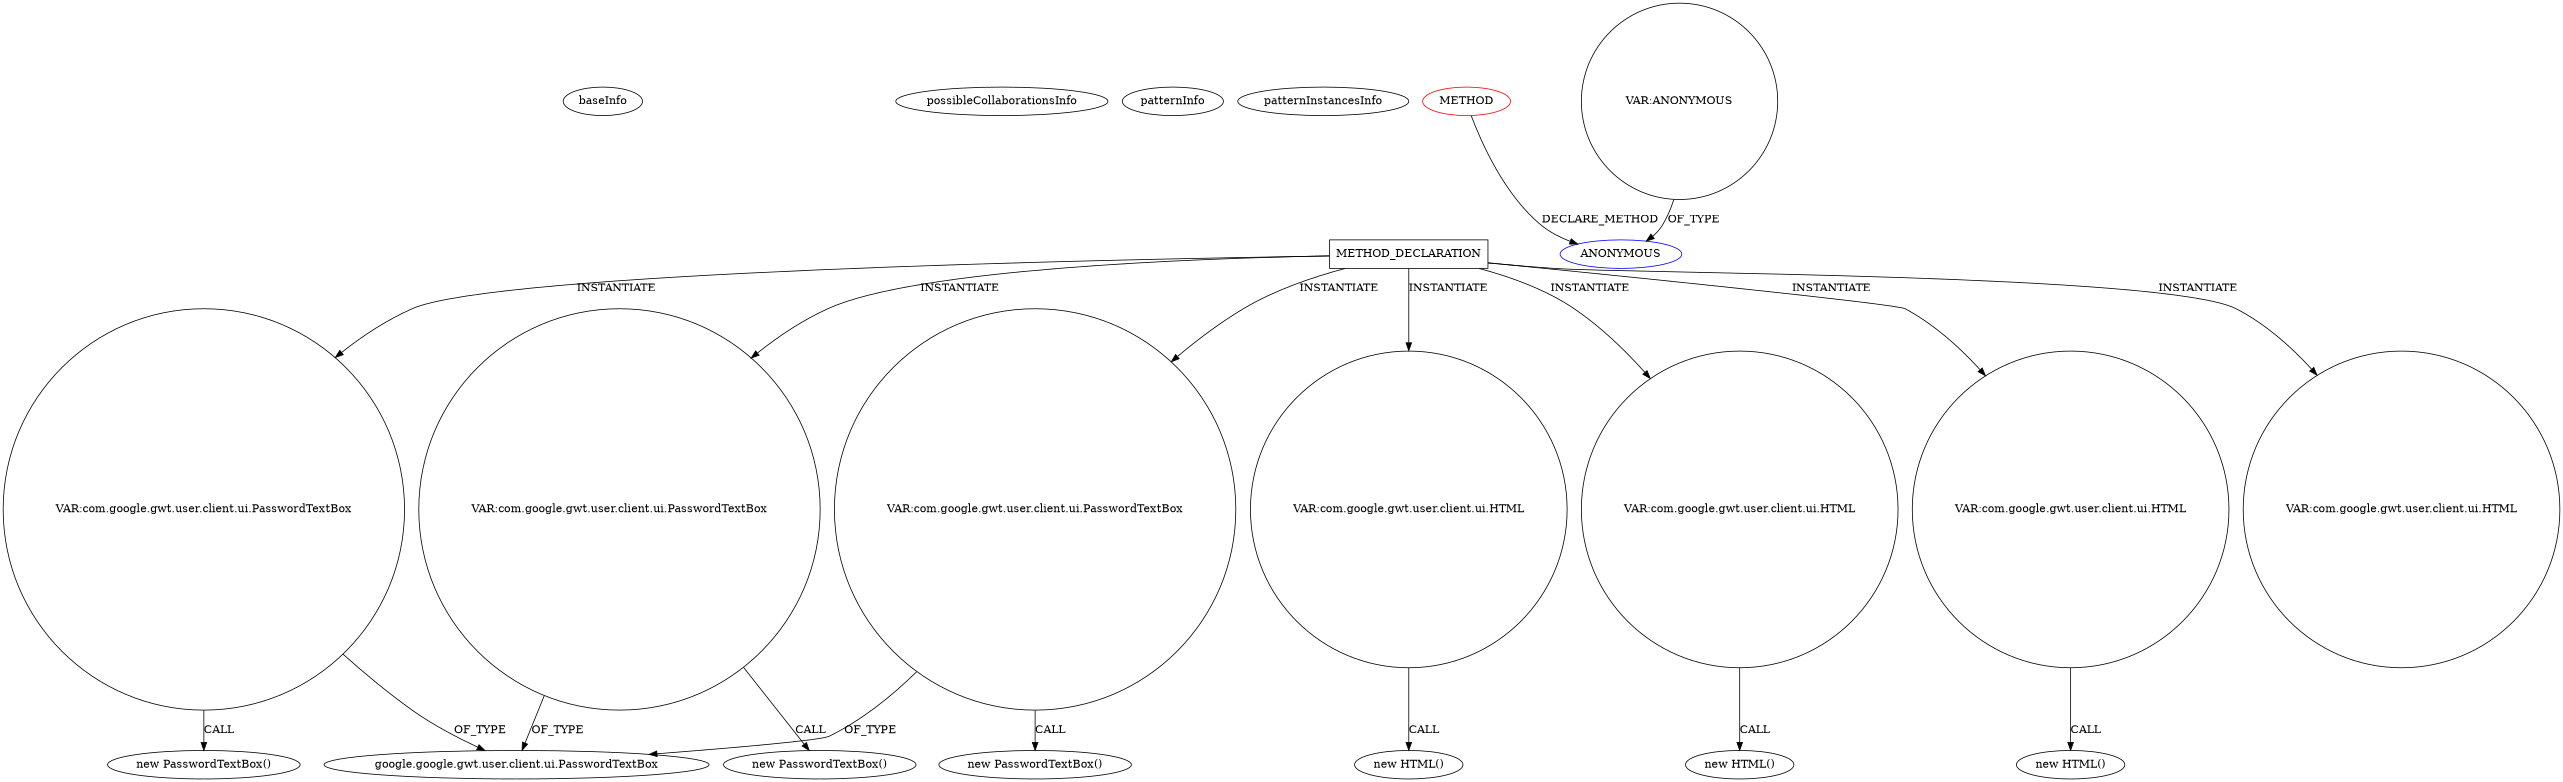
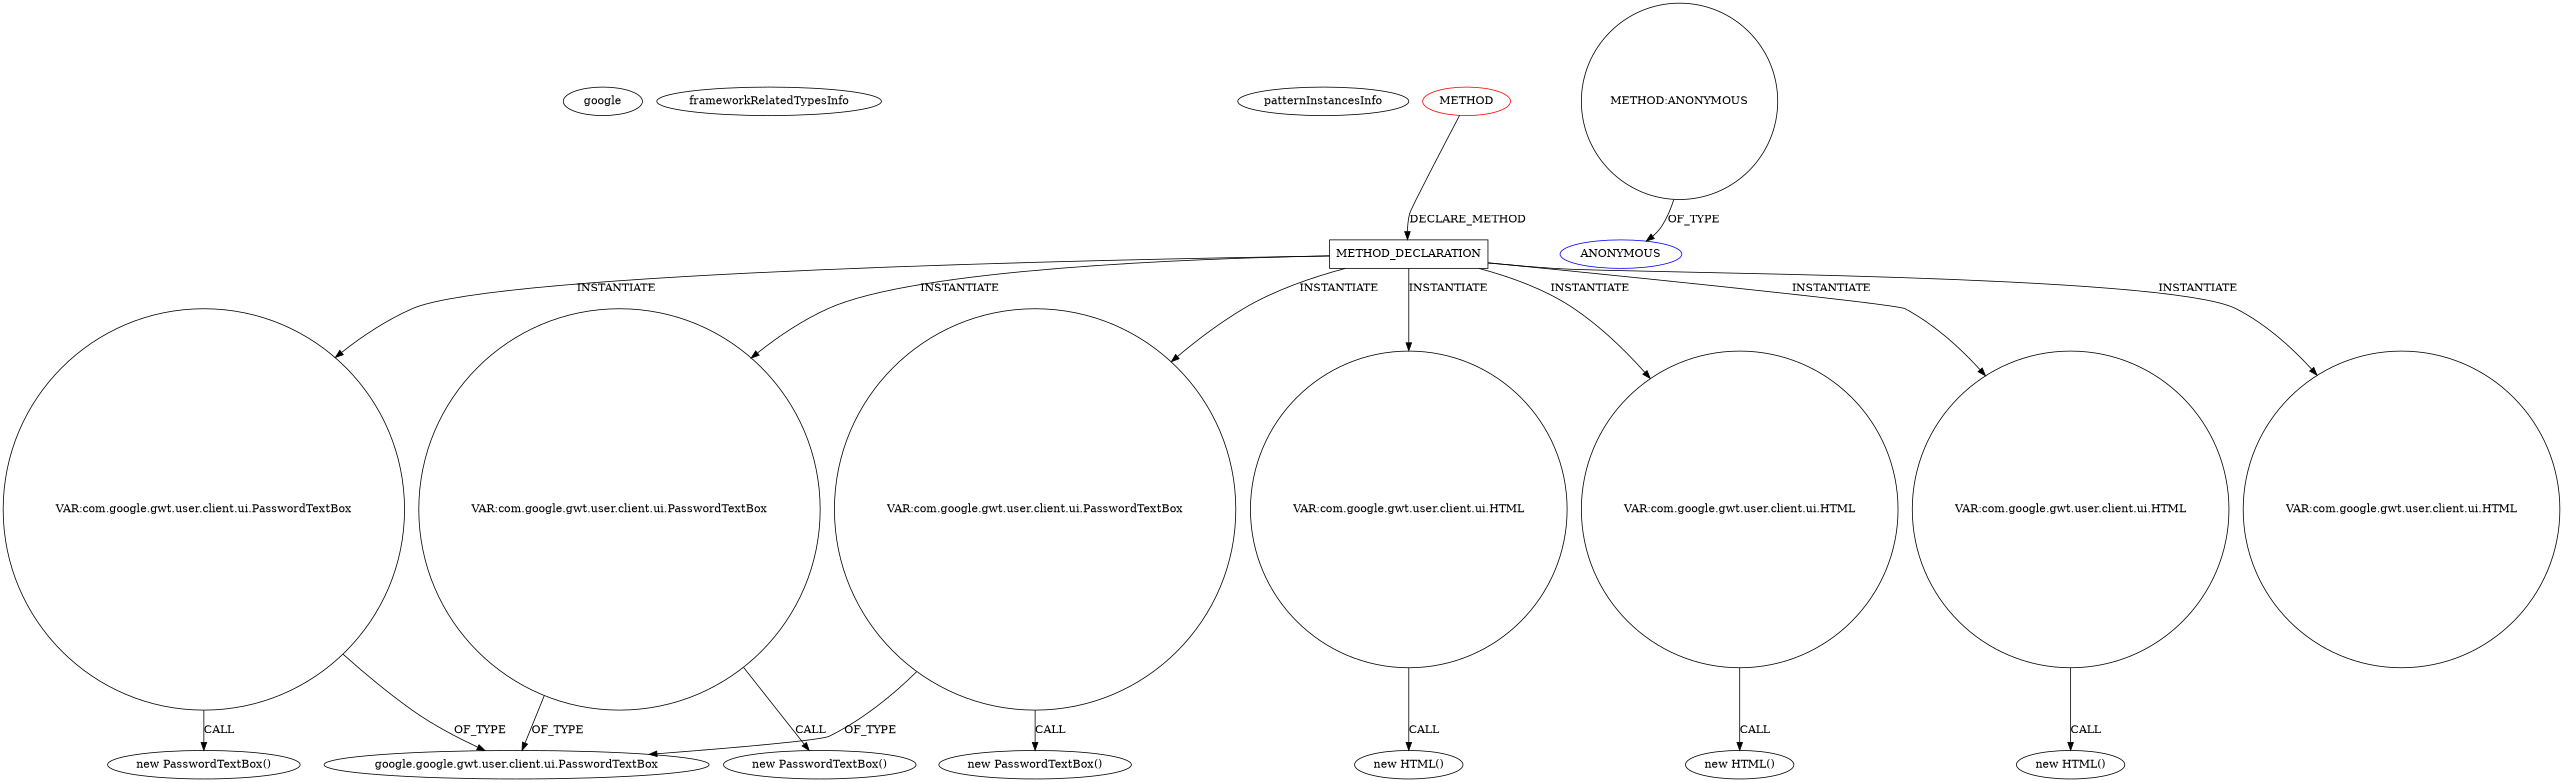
(603, 101) -> (603, 101)
none -> (769, 101)
(1002, 101) -> none
(1173, 101) -> none
(1680, 101) -> (1680, 101)
(1509, 189) -> (1430, 172)
